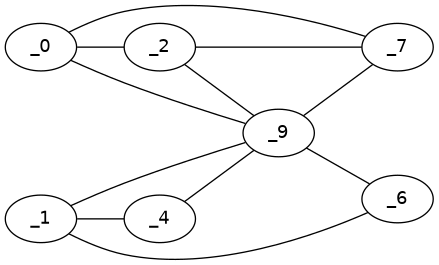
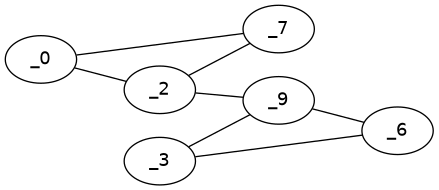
(338, 90) -> none
(157, 95) -> none
(41, 219) -> (160, 161)
(160, 219) -> none
